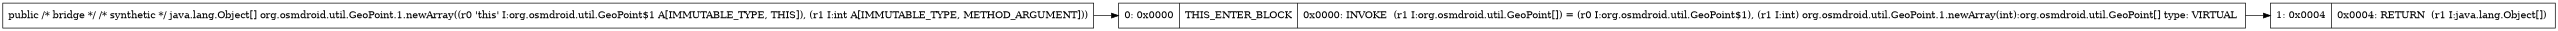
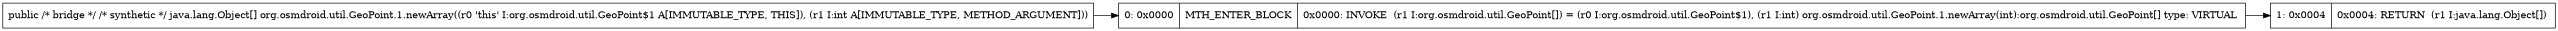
(1238, 15) -> (1238, 15)
